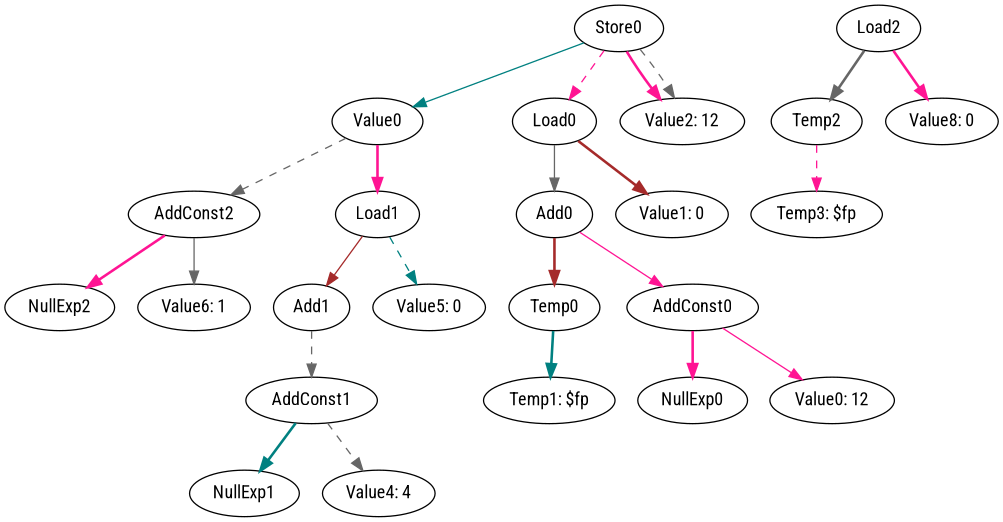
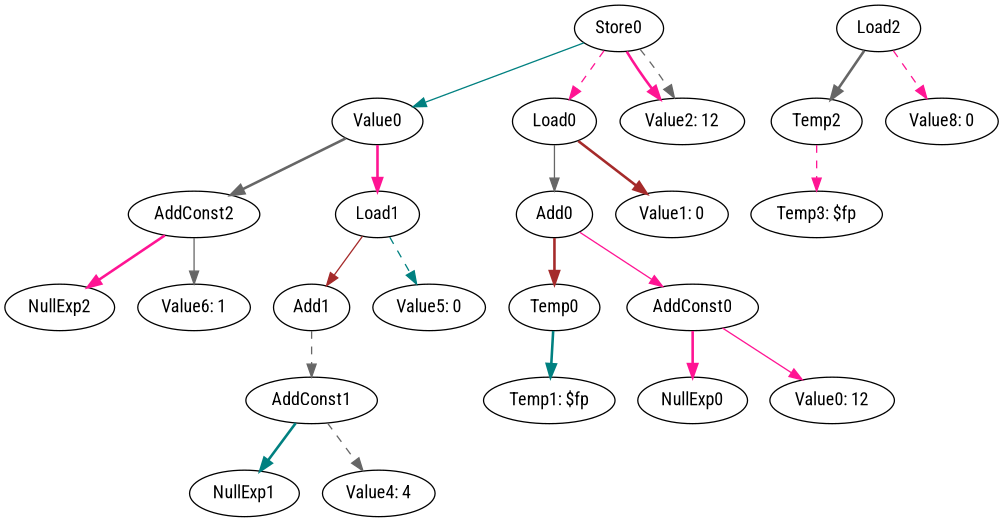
(906, 69) -> (906, 69)
(294, 164) -> (294, 164)
